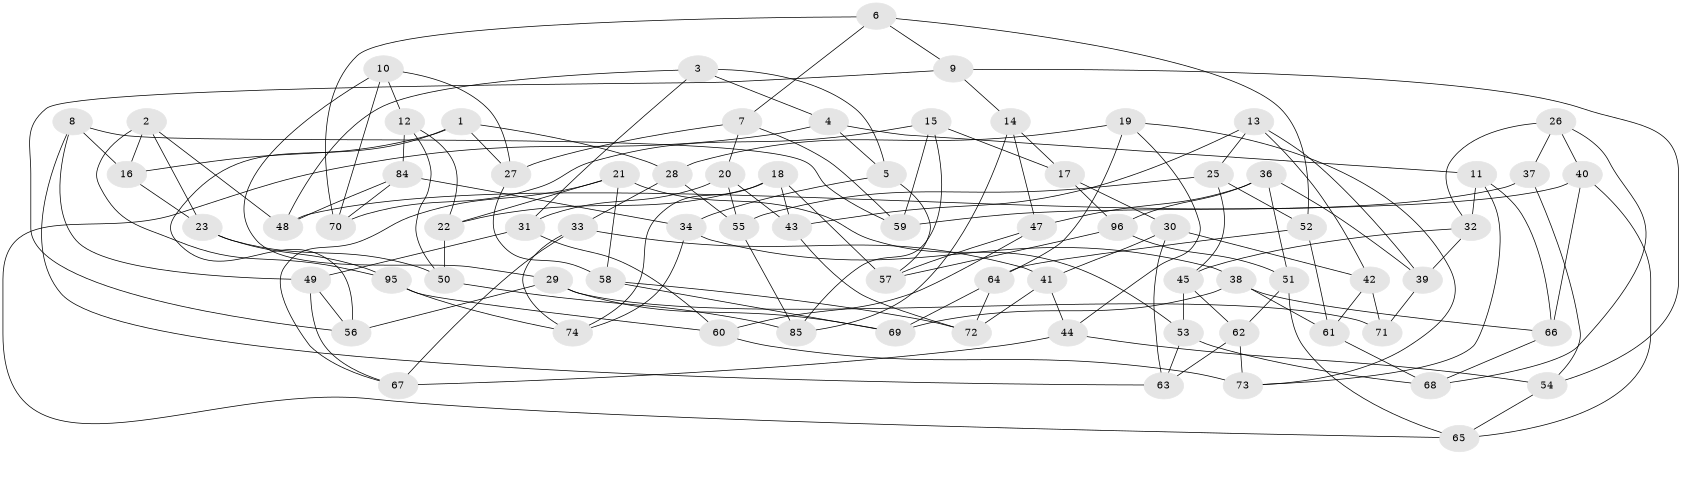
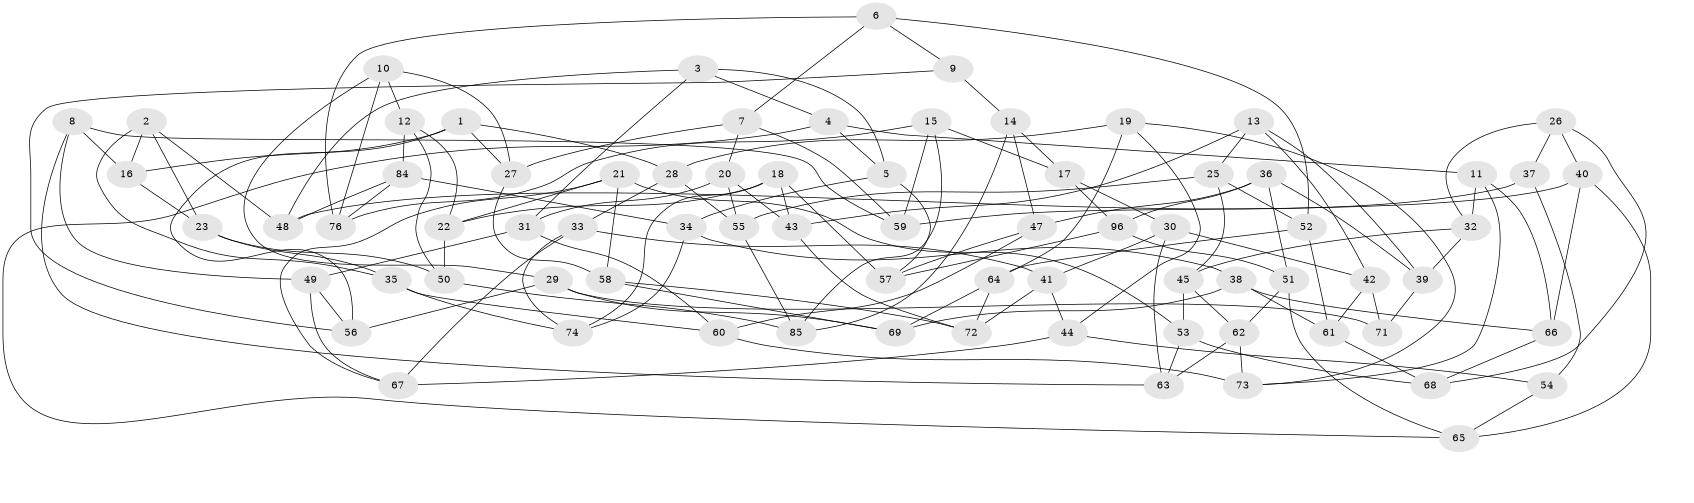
(1476, 89) -> none
(336, 227) -> (336, 227)
(392, 280) -> (392, 280)
